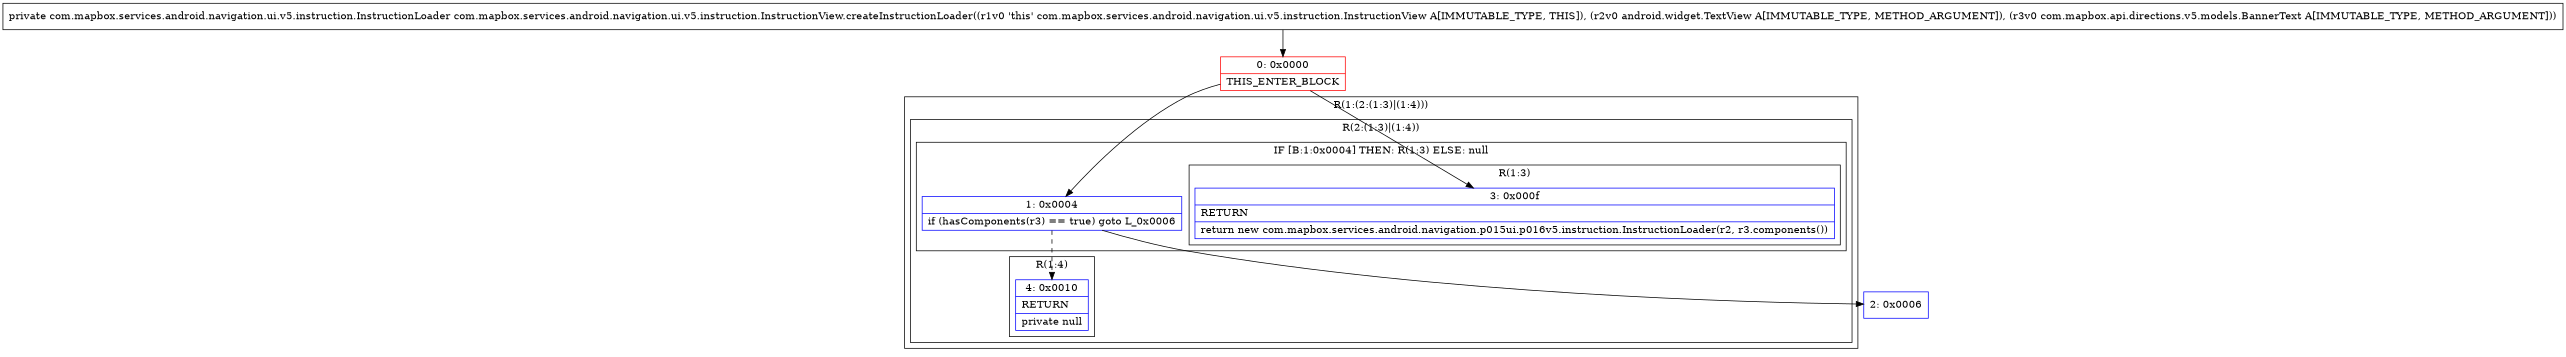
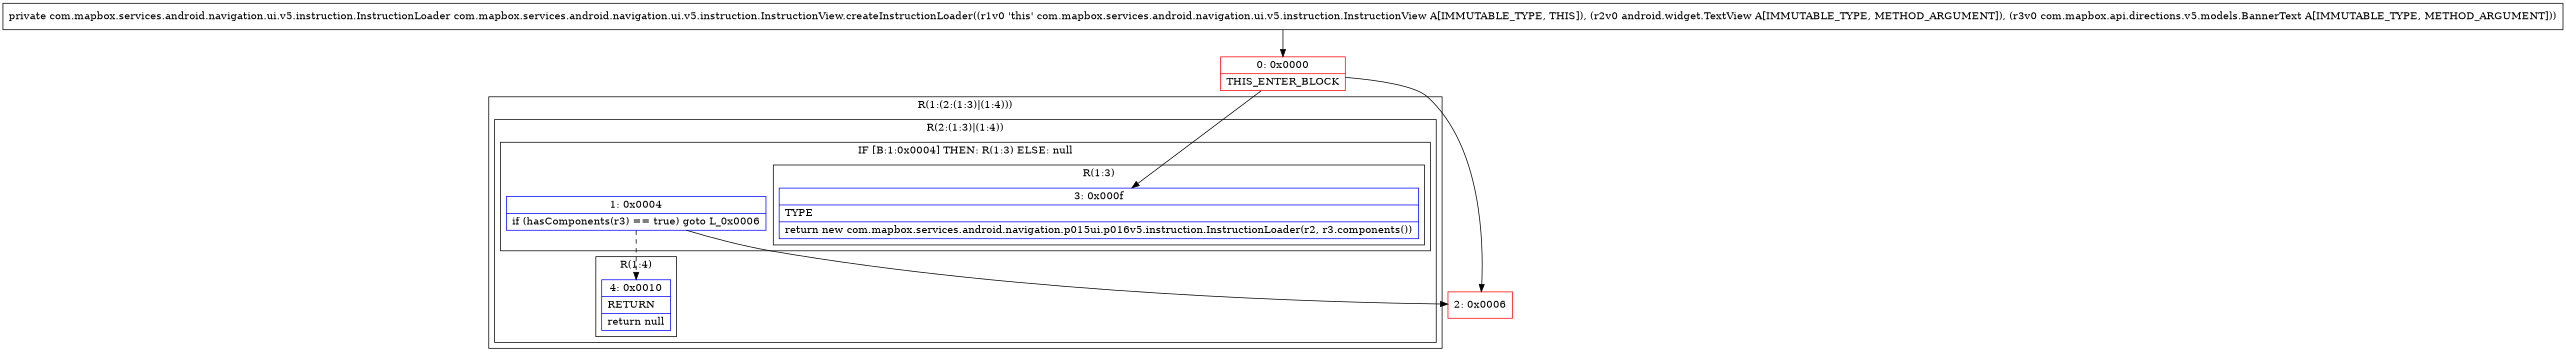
(1139, 127) -> (1460, 144)
(1225, 213) -> (799, 213)
(1896, 305) -> (1480, 305)
(1052, 322) -> (636, 322)
